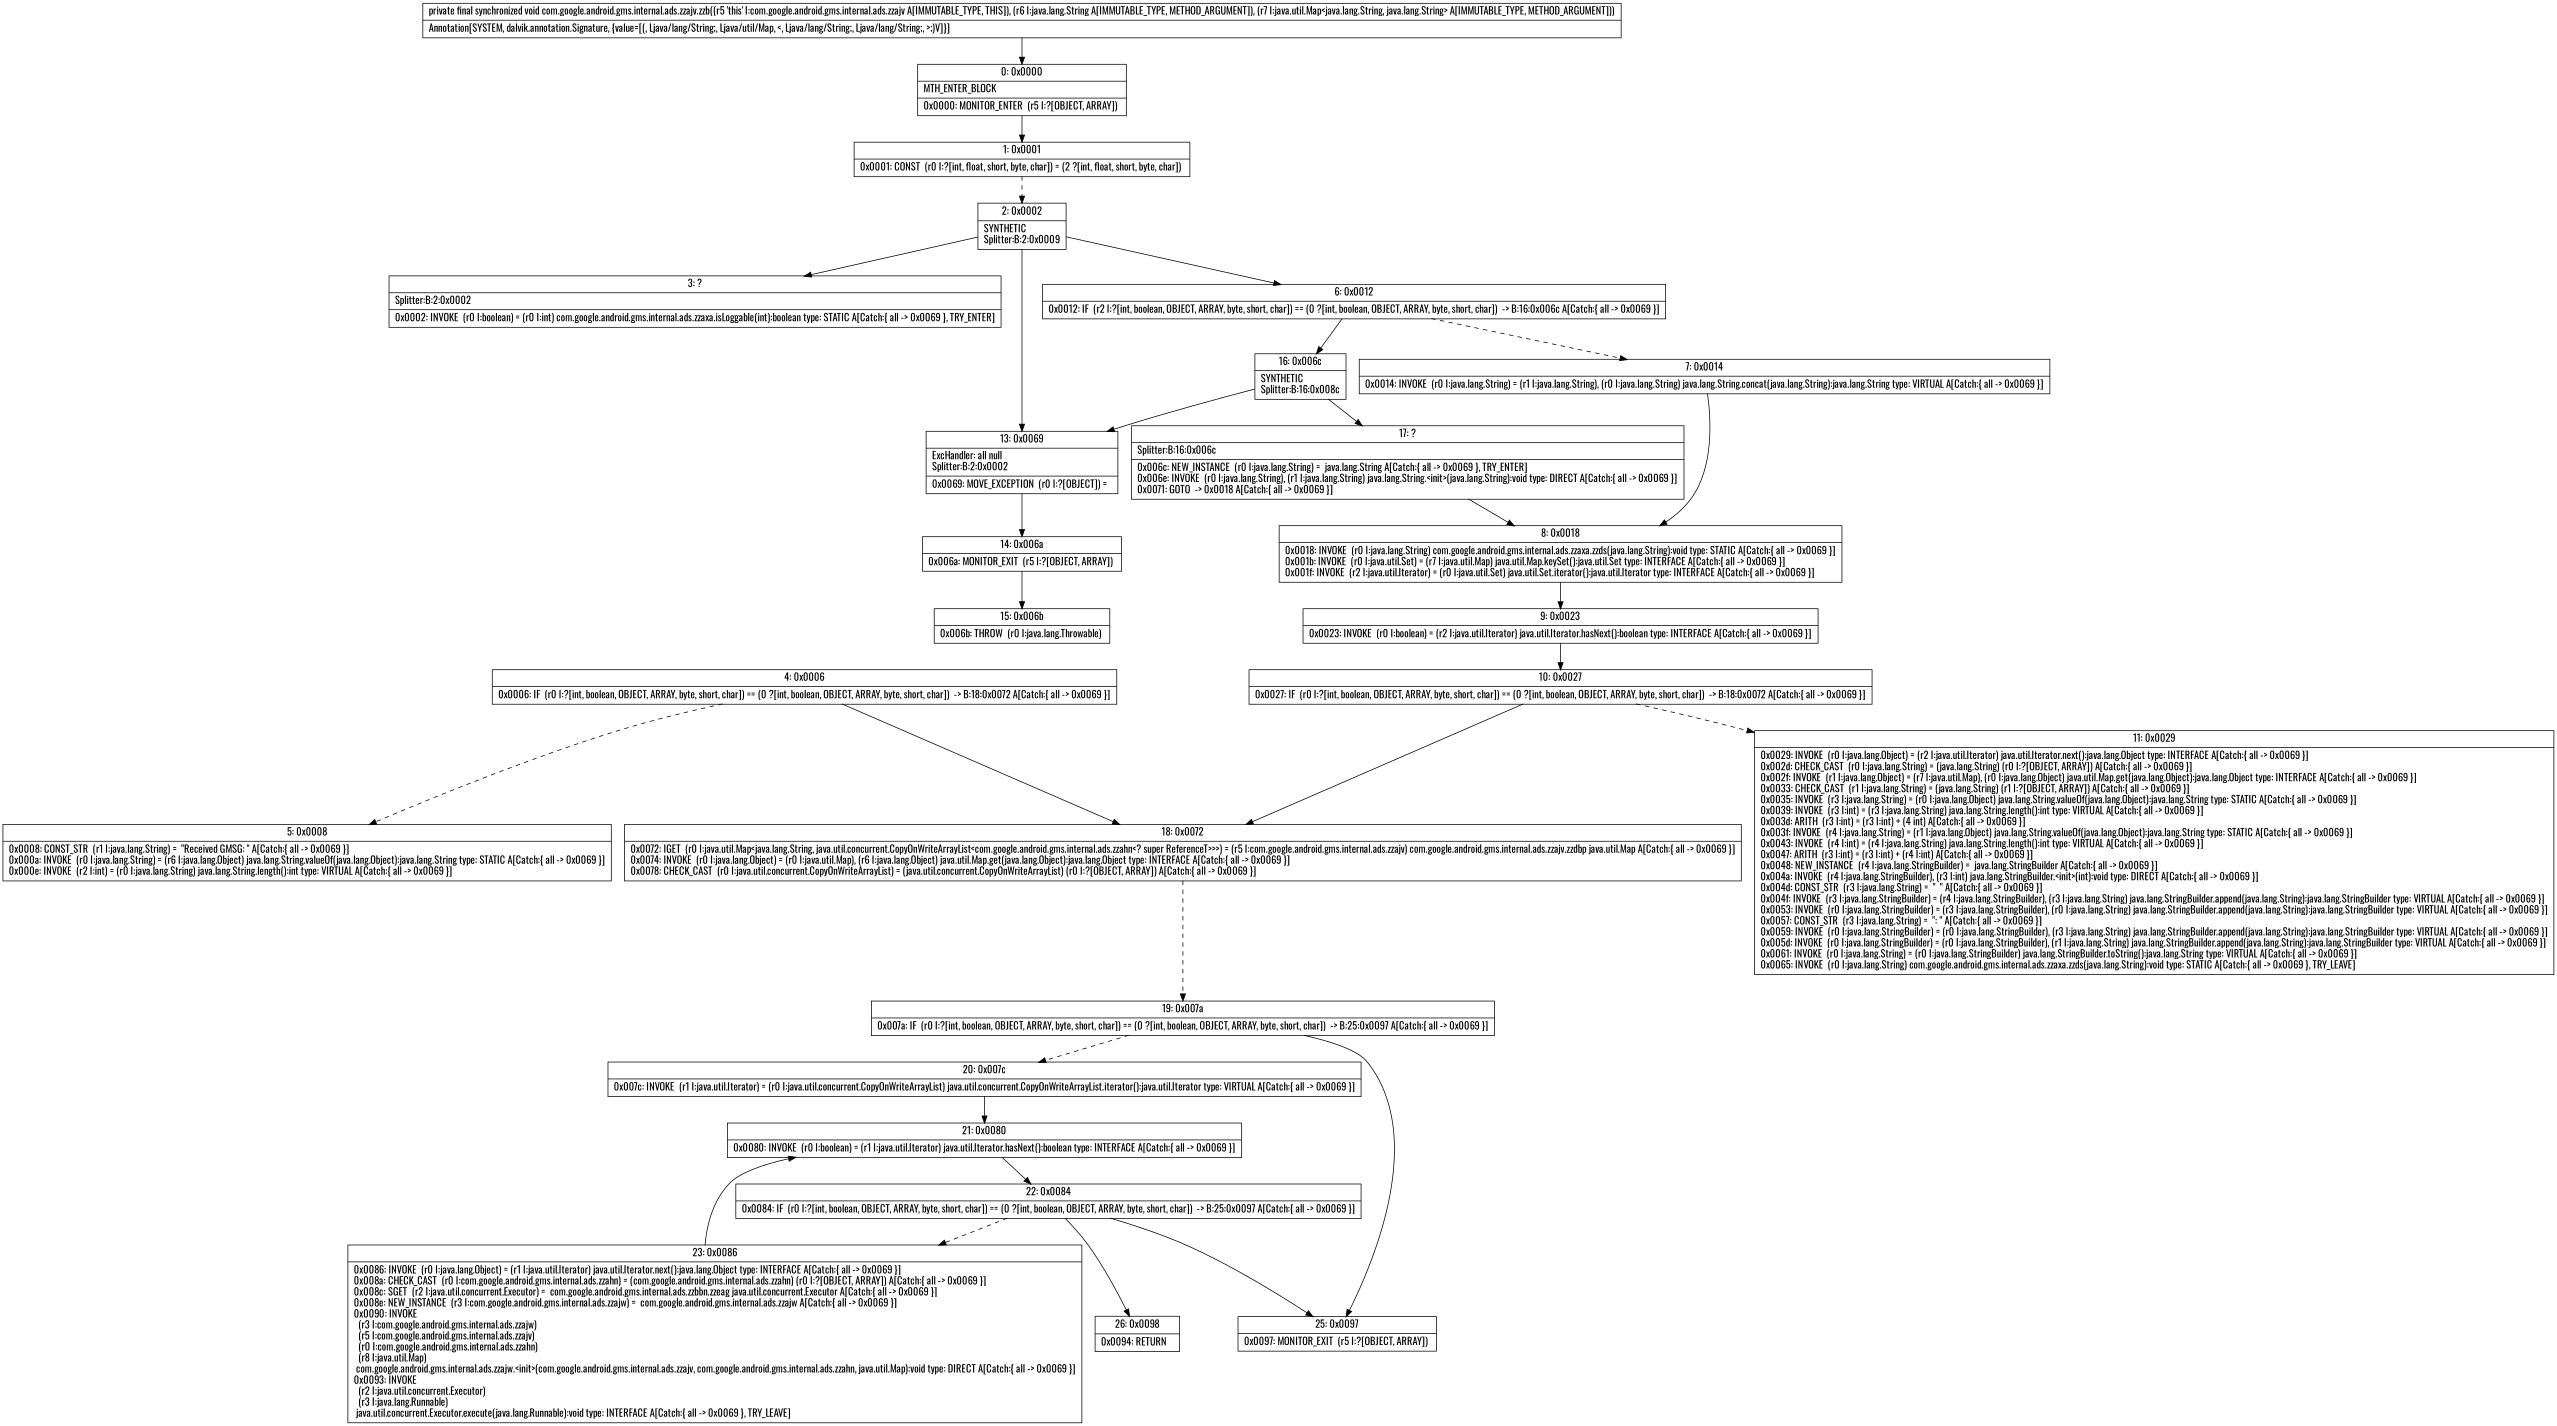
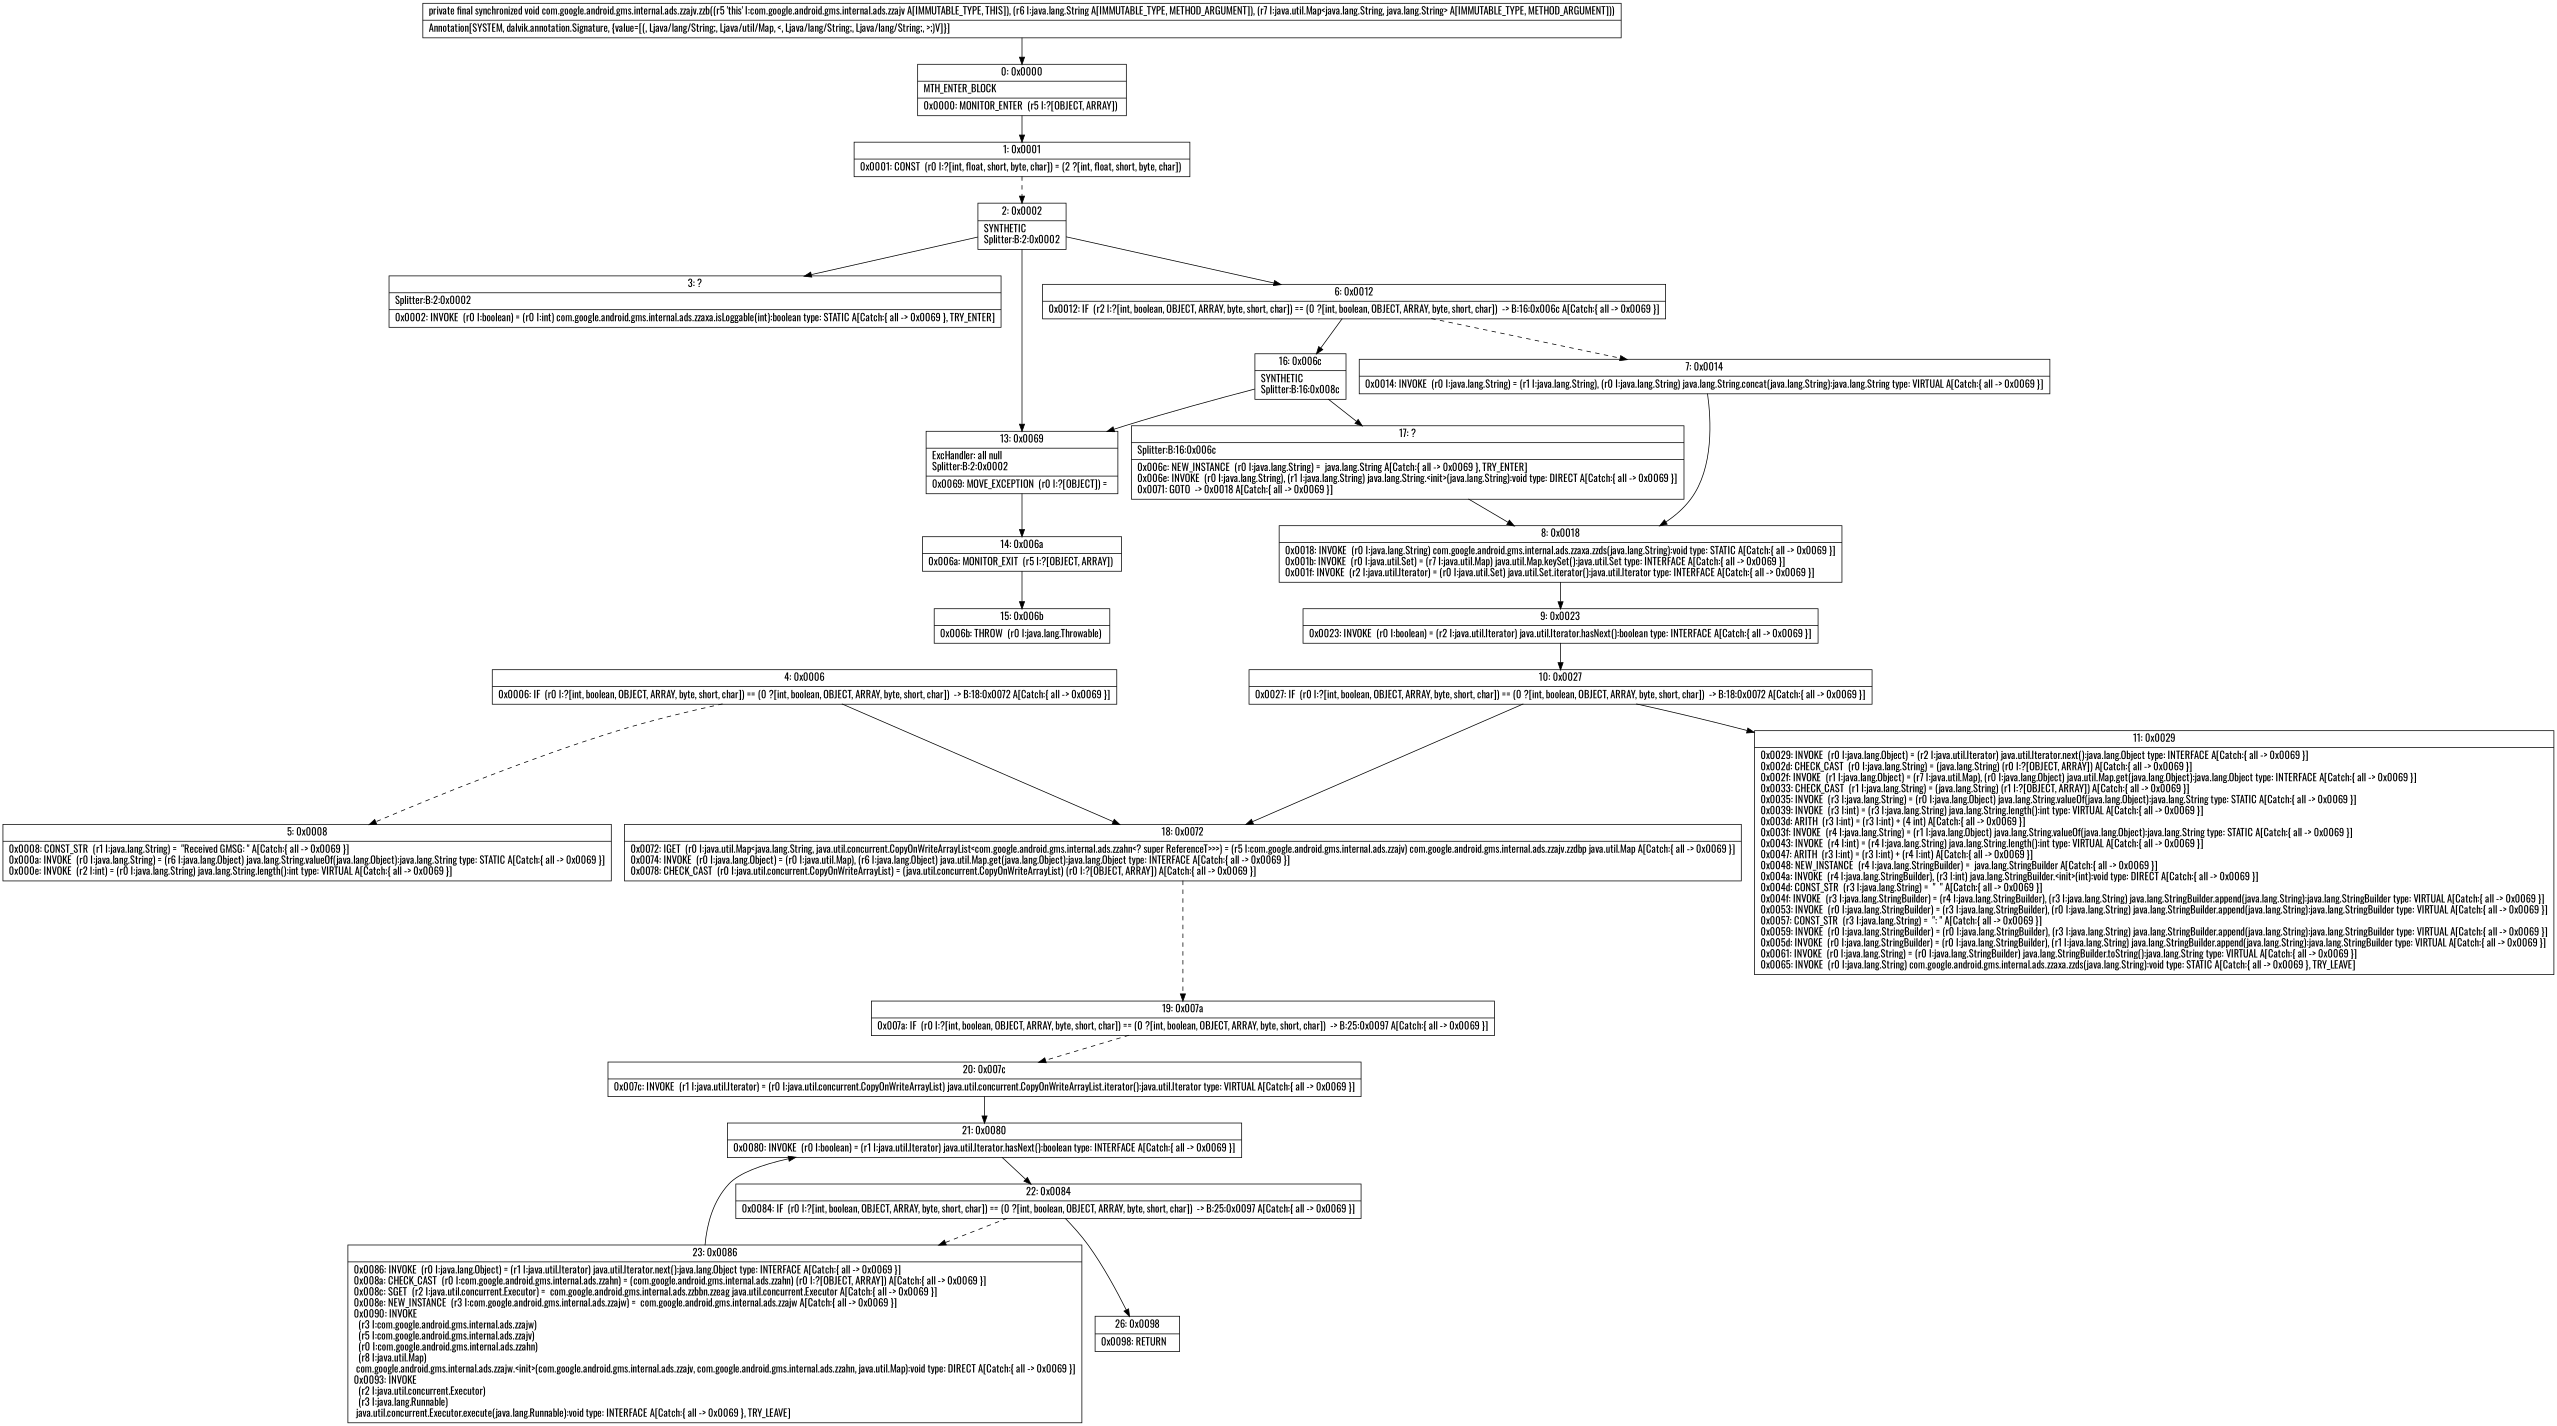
(1022, 240) -> (1022, 240)
(1692, 717) -> (1692, 717)
(1337, 1334) -> none
(1137, 1342) -> (1137, 1342)
